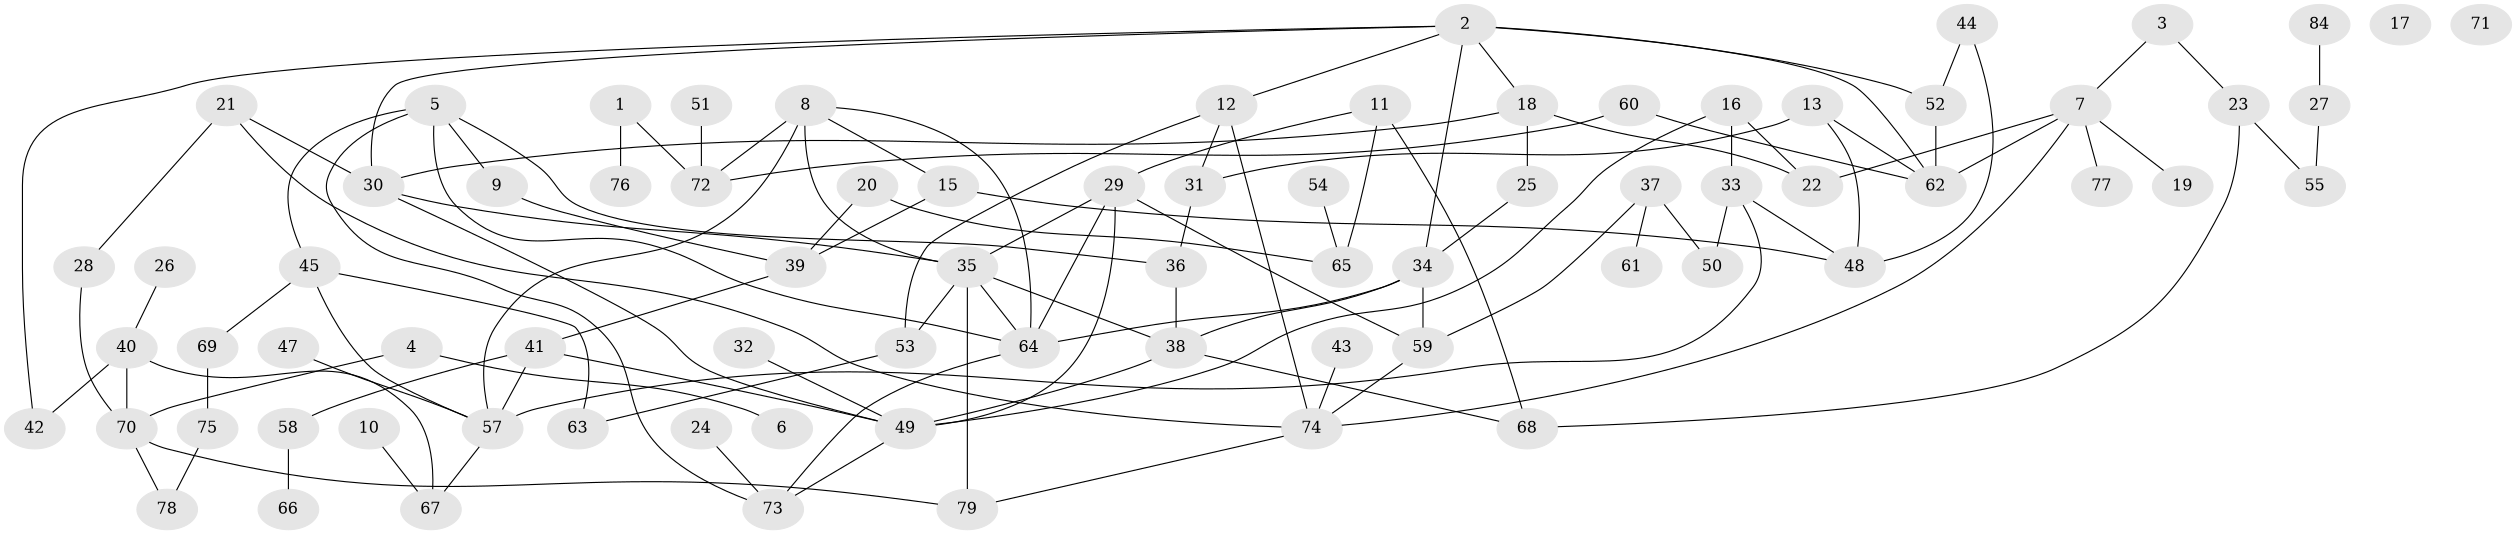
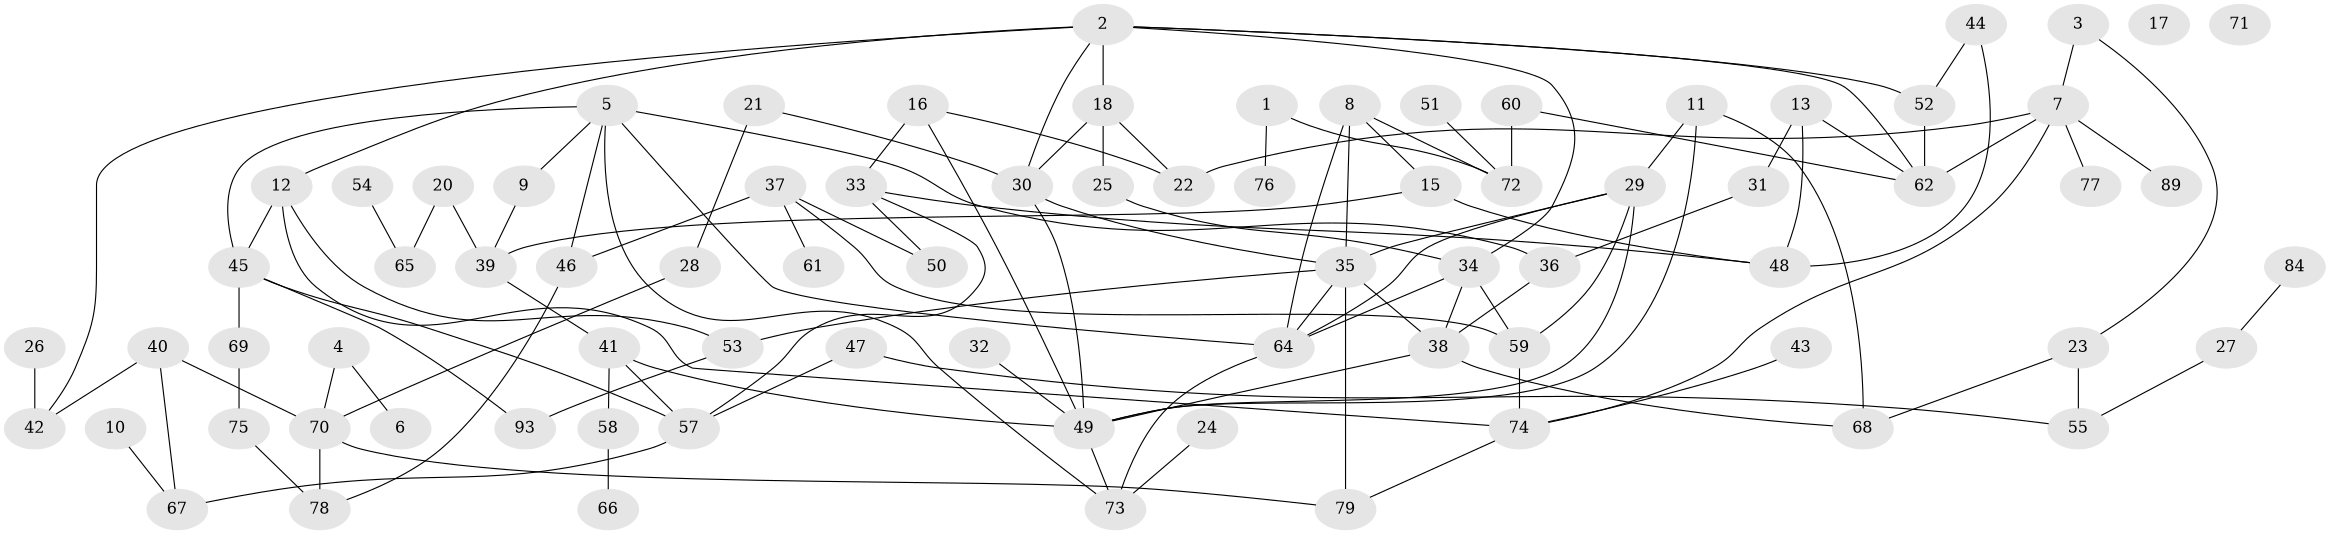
(1211, 146) -> (260, 227)
(2183, 186) -> (2172, 186)
(1364, 187) -> (1565, 381)
(620, 257) -> none
none -> (567, 267)
(146, 307) -> (35, 388)
(745, 315) -> none
none -> (1553, 397)
(578, 429) -> (525, 429)
